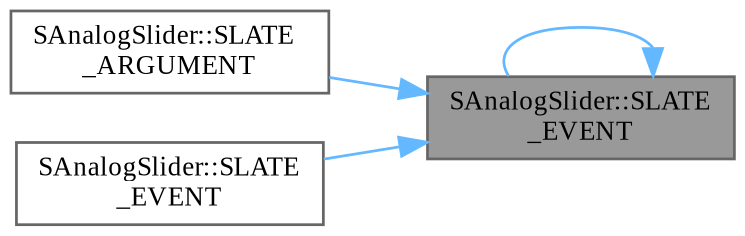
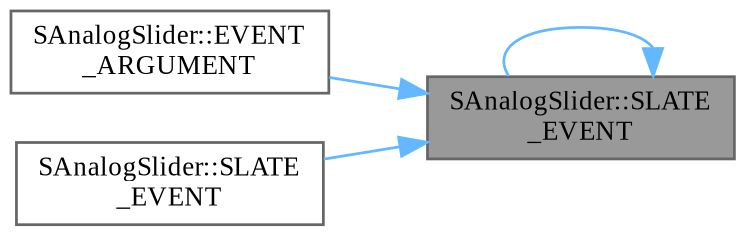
(170, 52) -> (170, 52)
